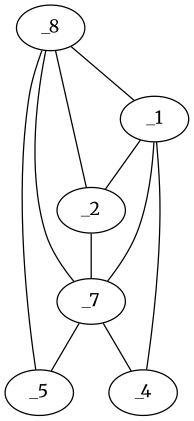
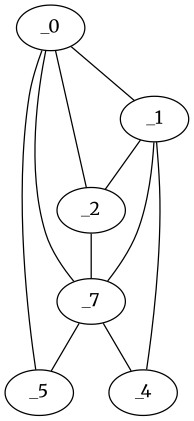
(51, 28) -> (51, 28)
